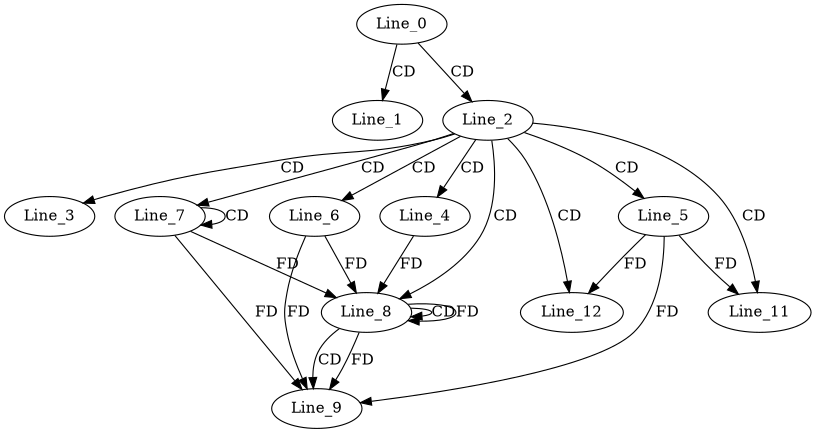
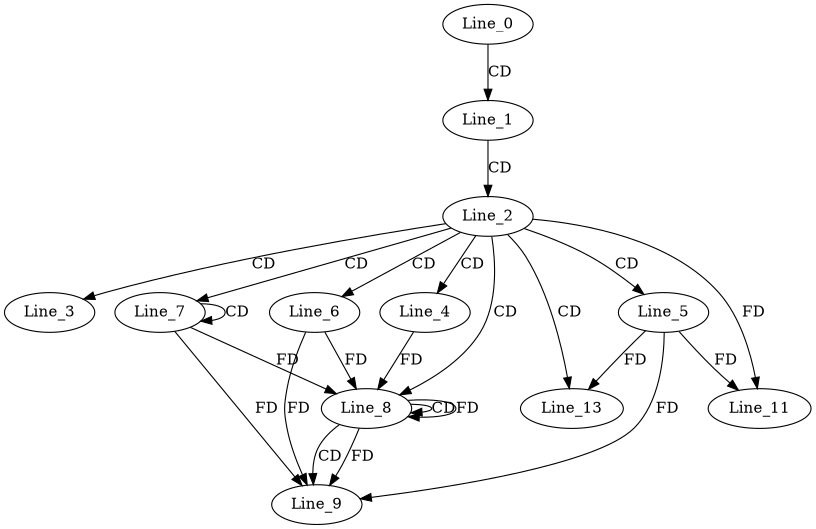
(441, 68) -> (488, 163)
(754, 216) -> (754, 312)
(572, 312) -> (572, 409)
